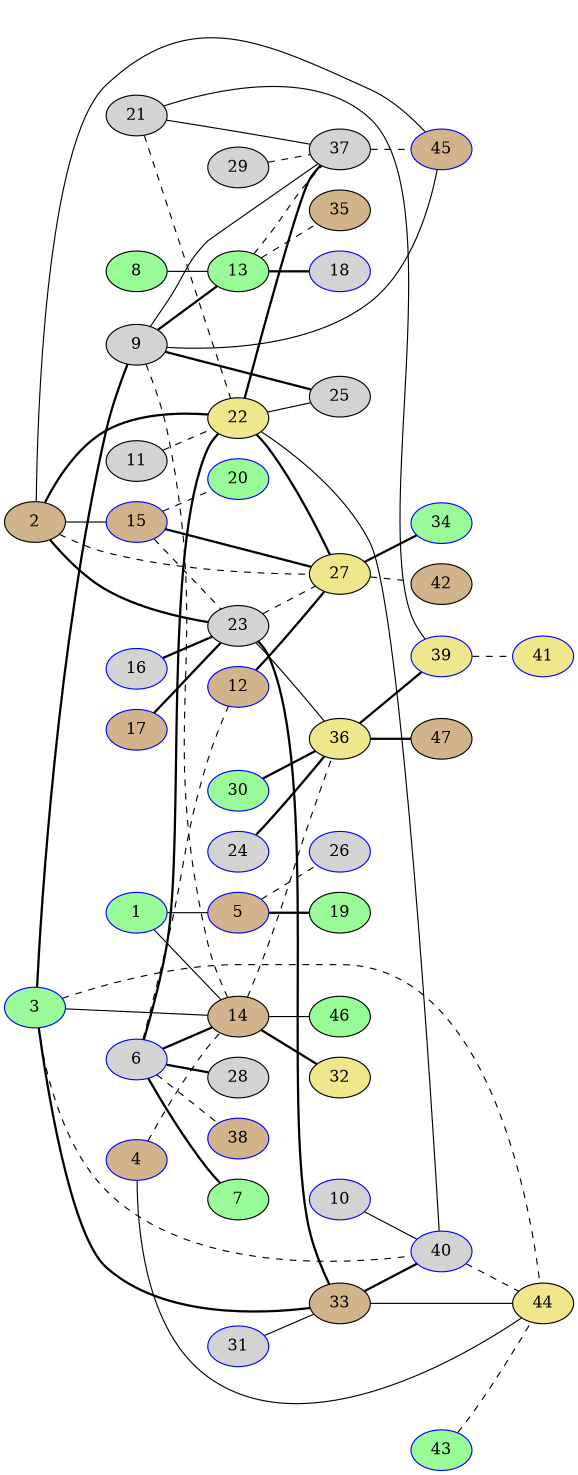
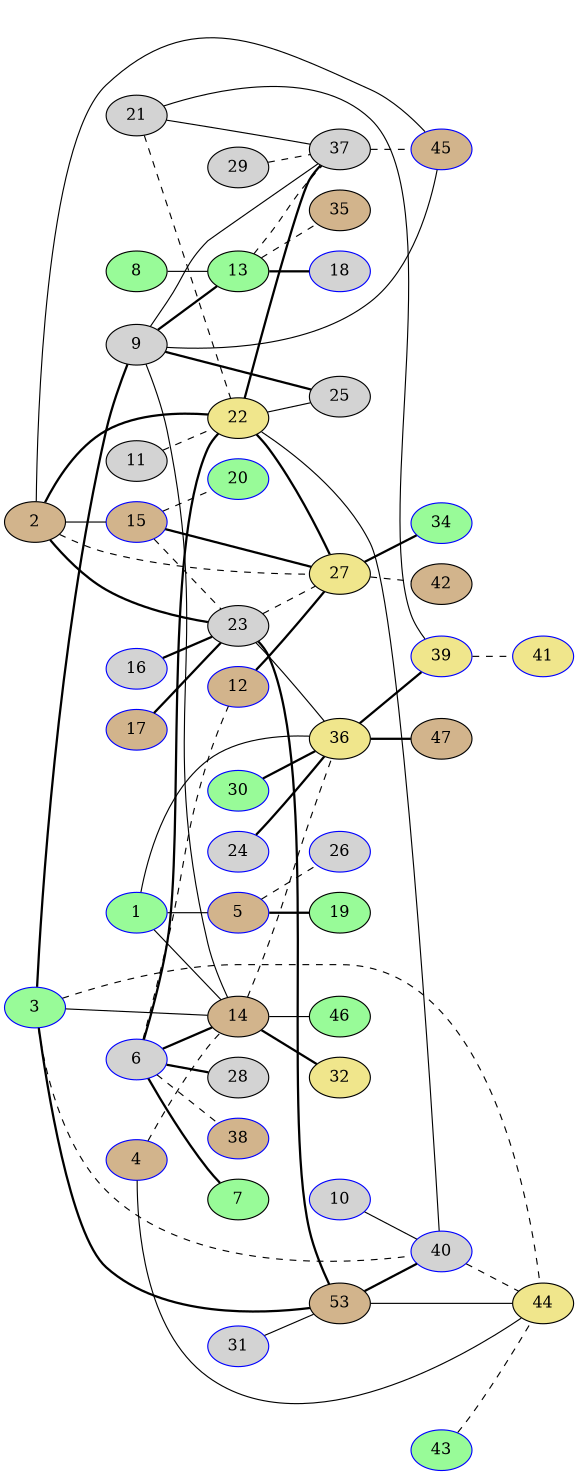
(186, 665) -> (186, 665)
none -> (196, 771)
(340, 1303) -> (340, 1303)
